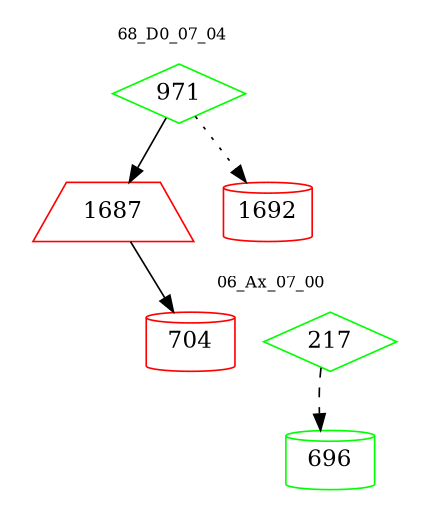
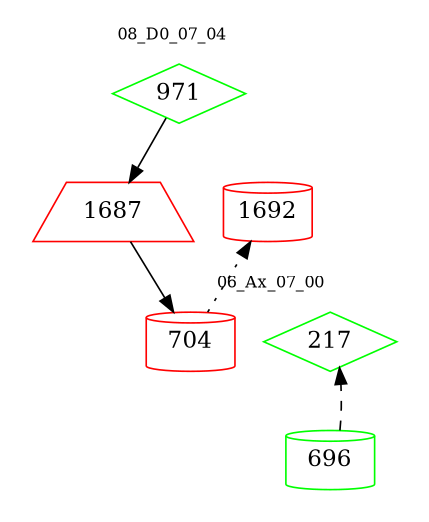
(173, 35) -> (173, 35)
(216, 143) -> (225, 284)
(319, 391) -> (341, 408)
